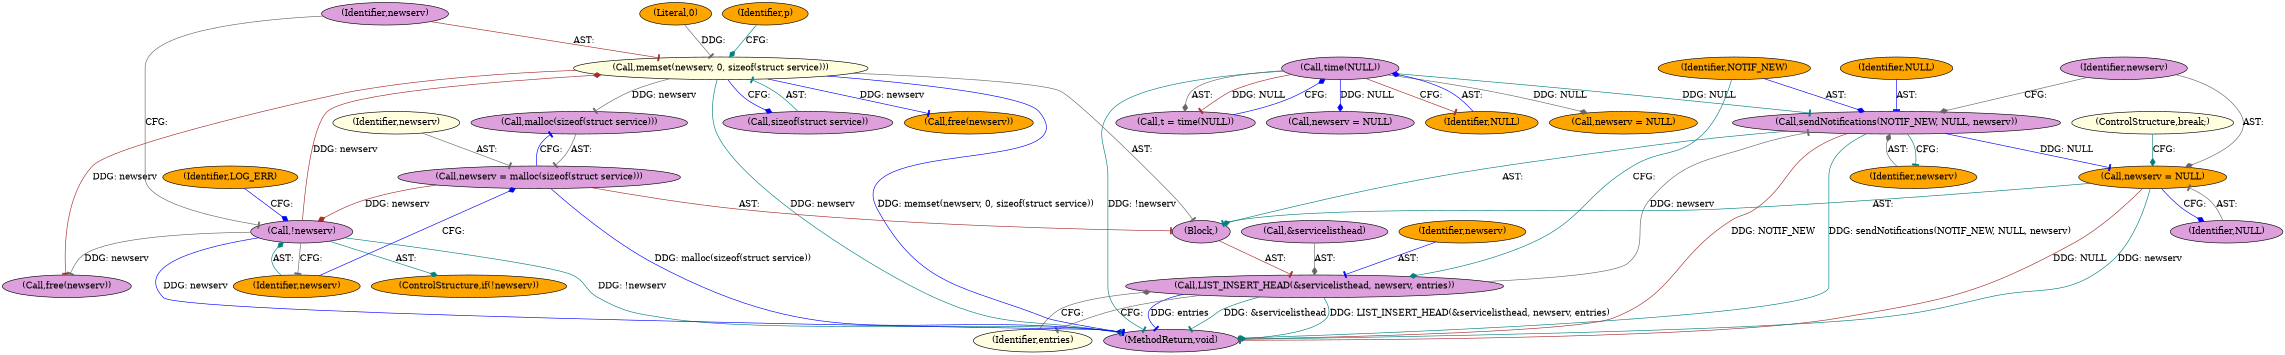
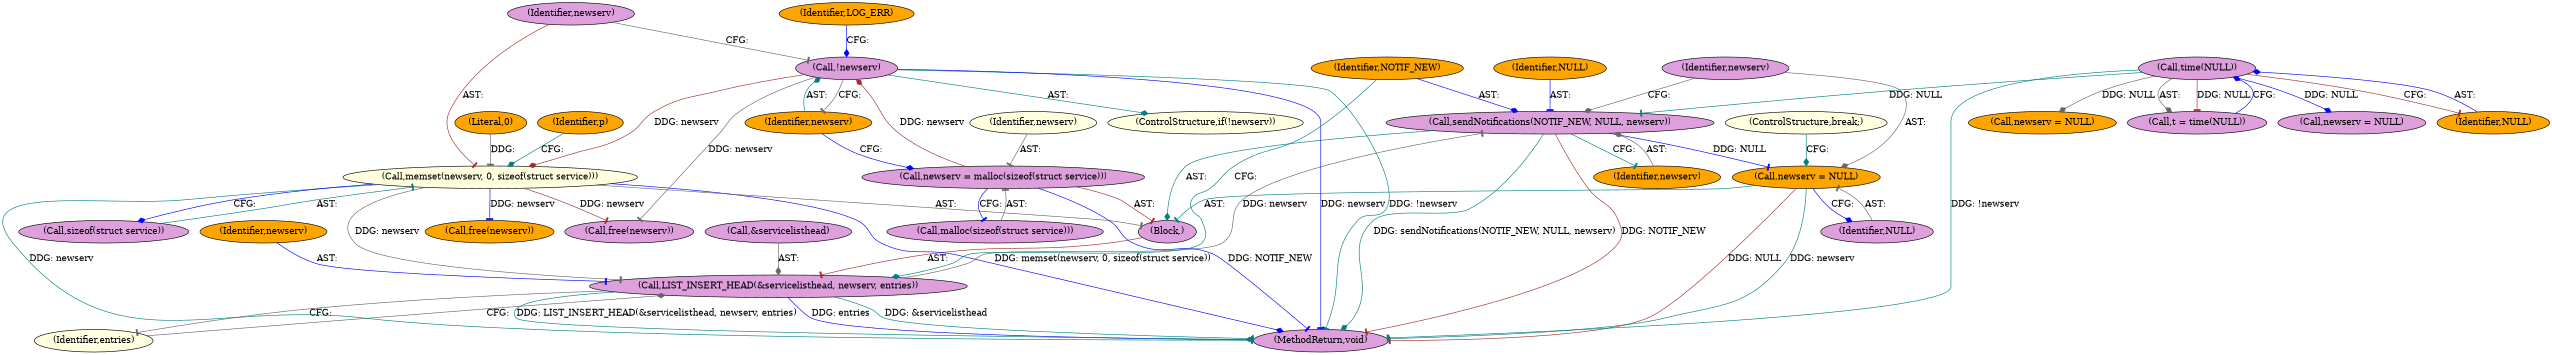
(632, 91) -> (431, 264)
(733, 259) -> (1270, 259)
(469, 286) -> (1206, 123)
